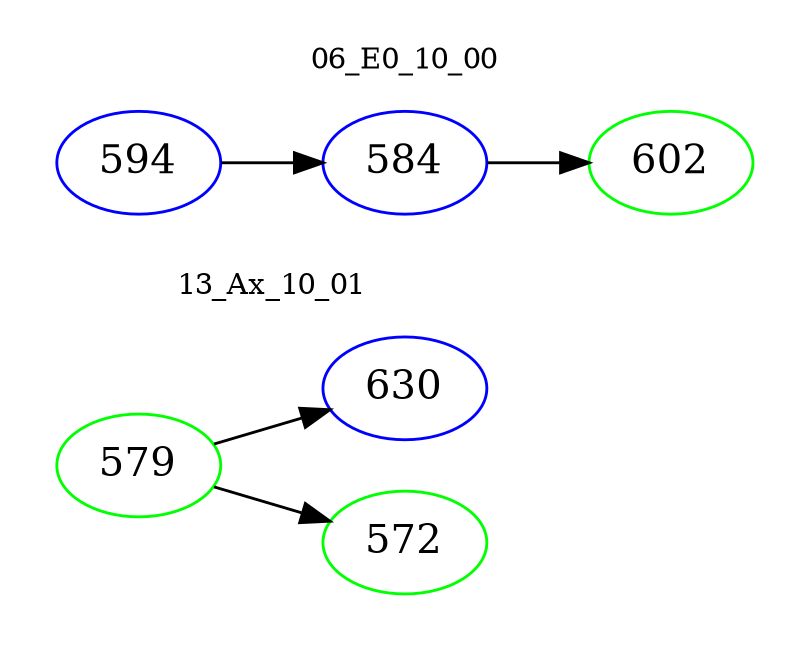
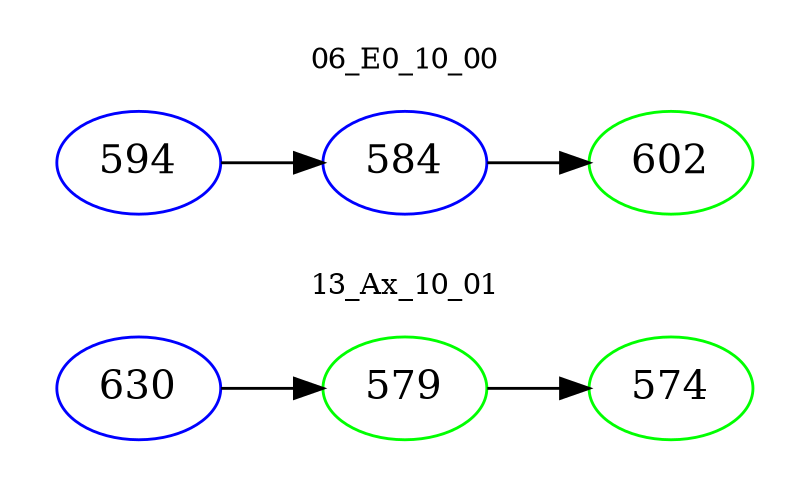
(258, 431) -> (258, 388)
(405, 543) -> (671, 388)
